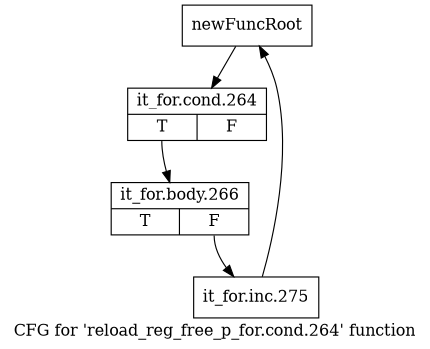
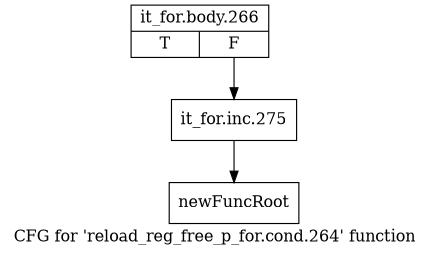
(197, 114) -> none
